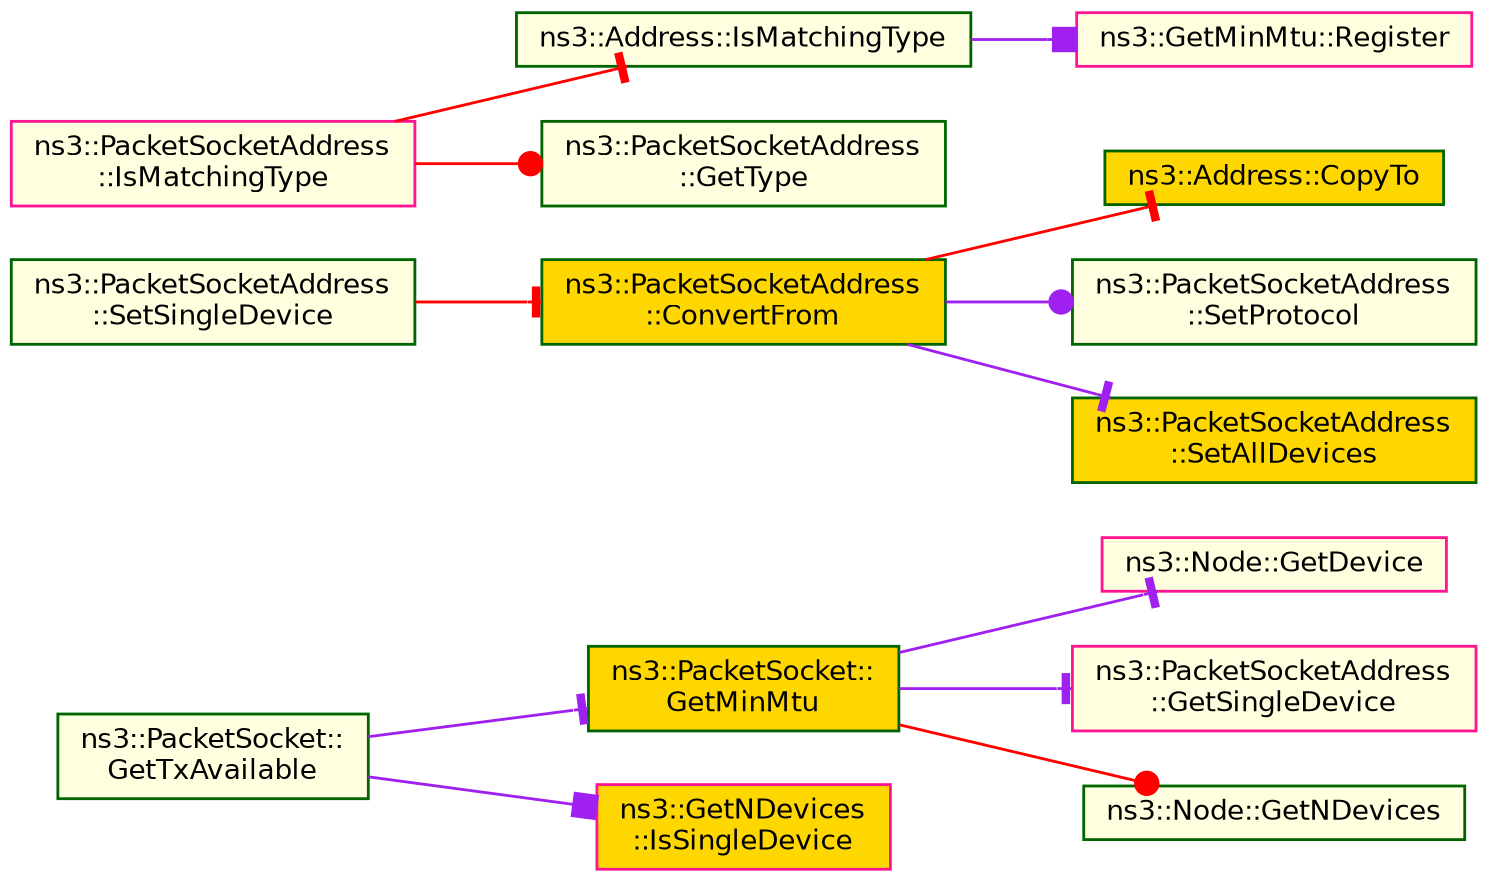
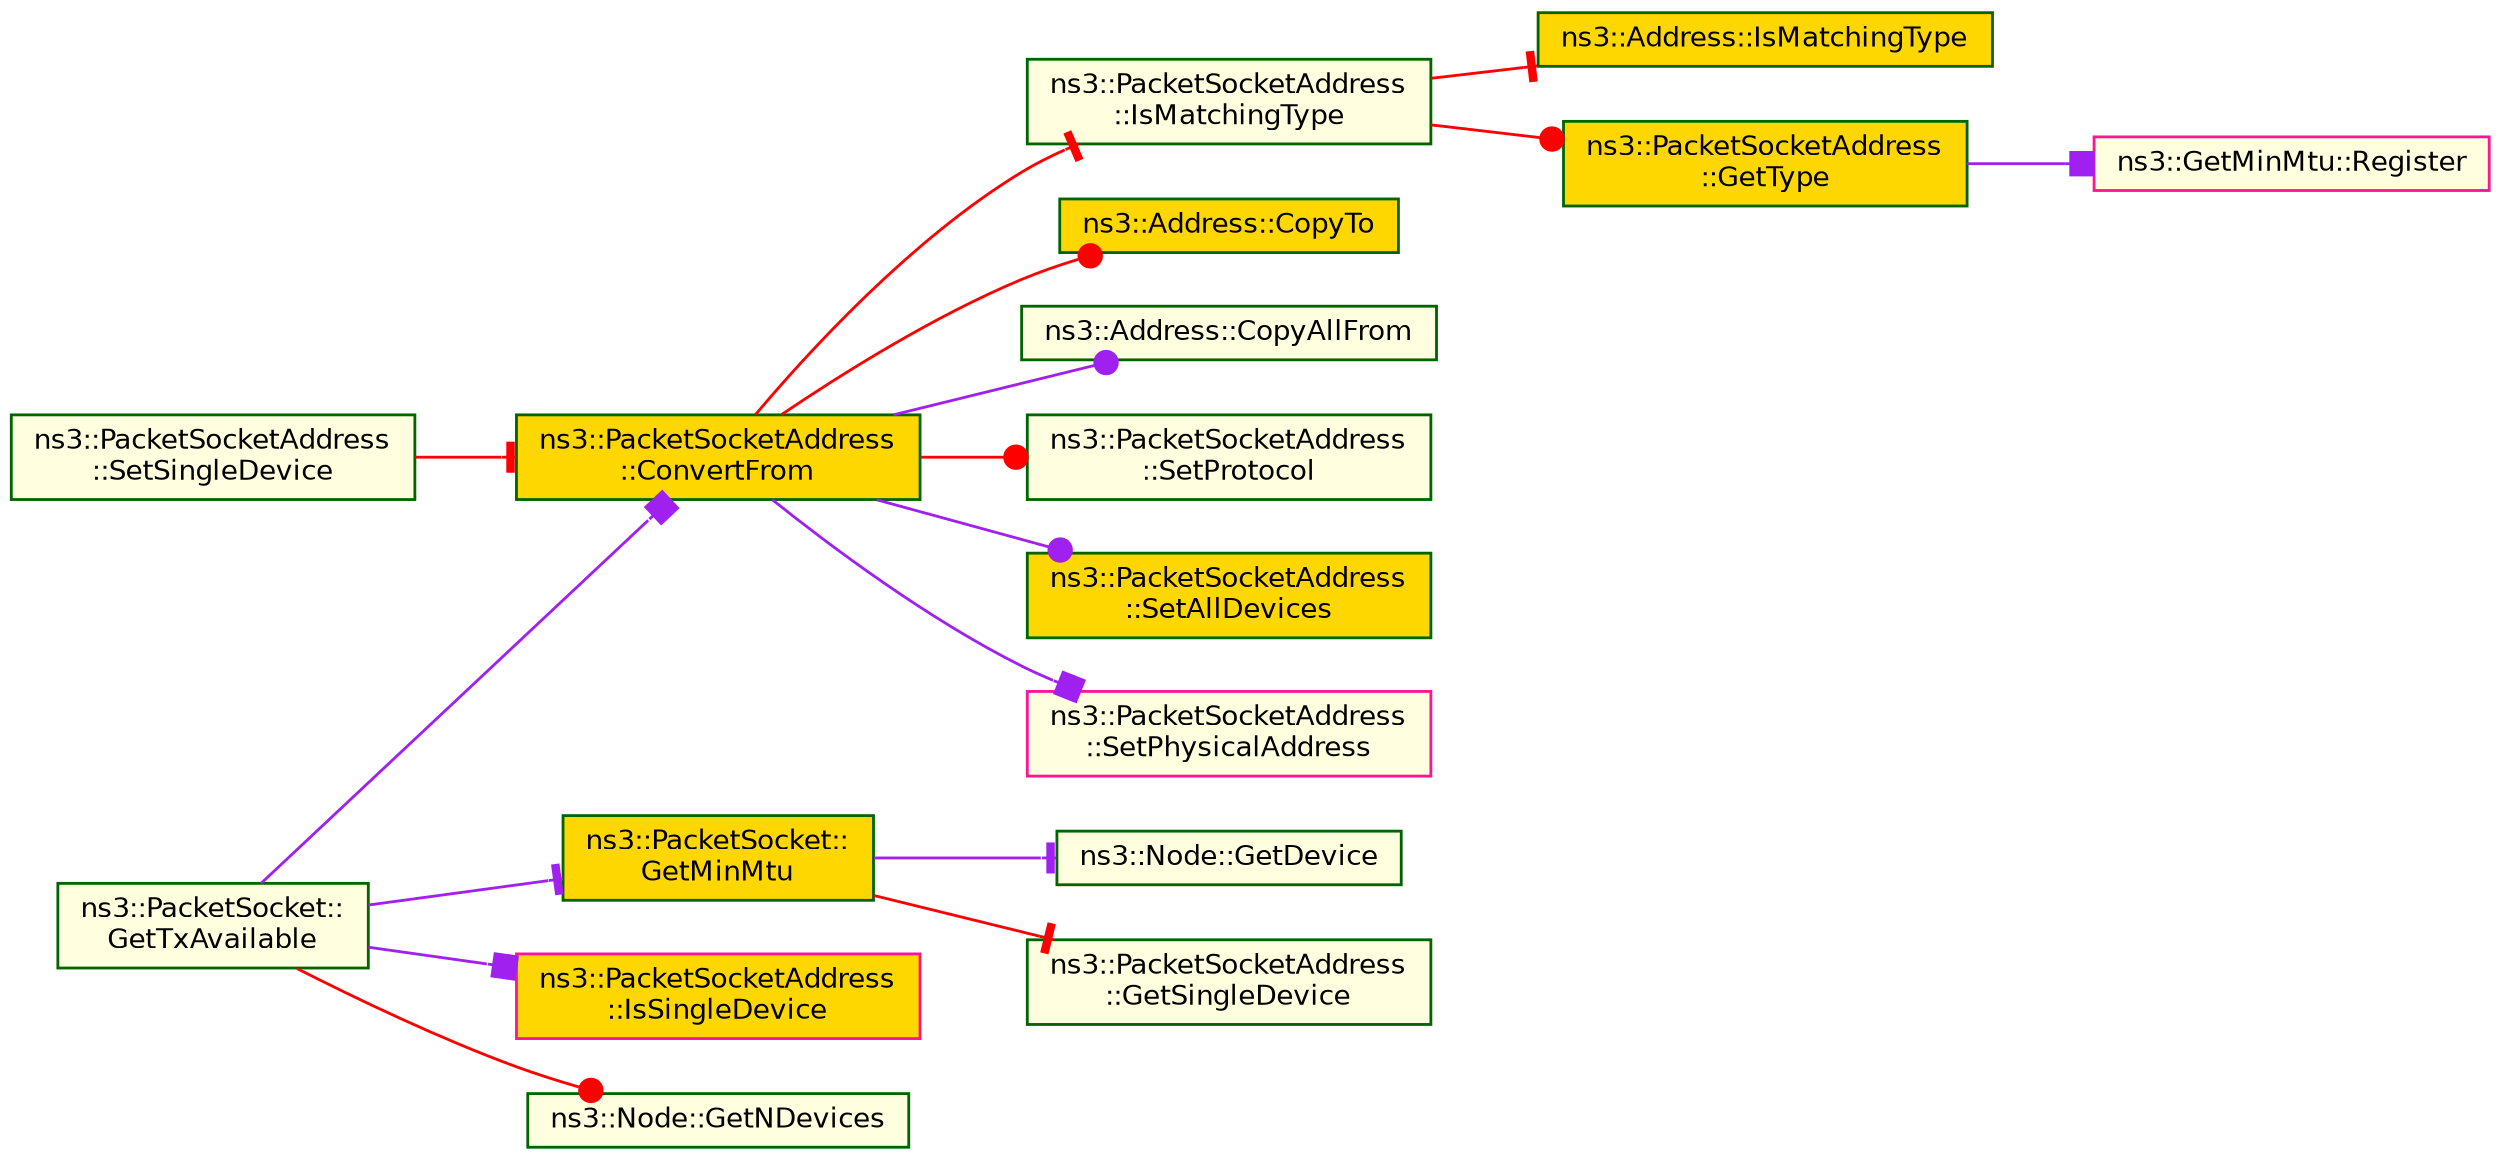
(744, 40) -> (1765, 40)
(1010, 40) -> (2016, 164)
(213, 164) -> (1229, 102)
(744, 164) -> (1765, 164)
(1035, 234) -> (925, 327)
none -> (897, 267)
(997, 302) -> (962, 457)
none -> (1229, 333)
(1002, 369) -> (963, 523)
(1274, 564) -> (1229, 858)
(978, 689) -> (957, 916)
(1274, 689) -> (1229, 982)
none -> (455, 702)
none -> (1229, 734)
(1017, 753) -> (436, 1034)
(744, 827) -> (718, 996)
